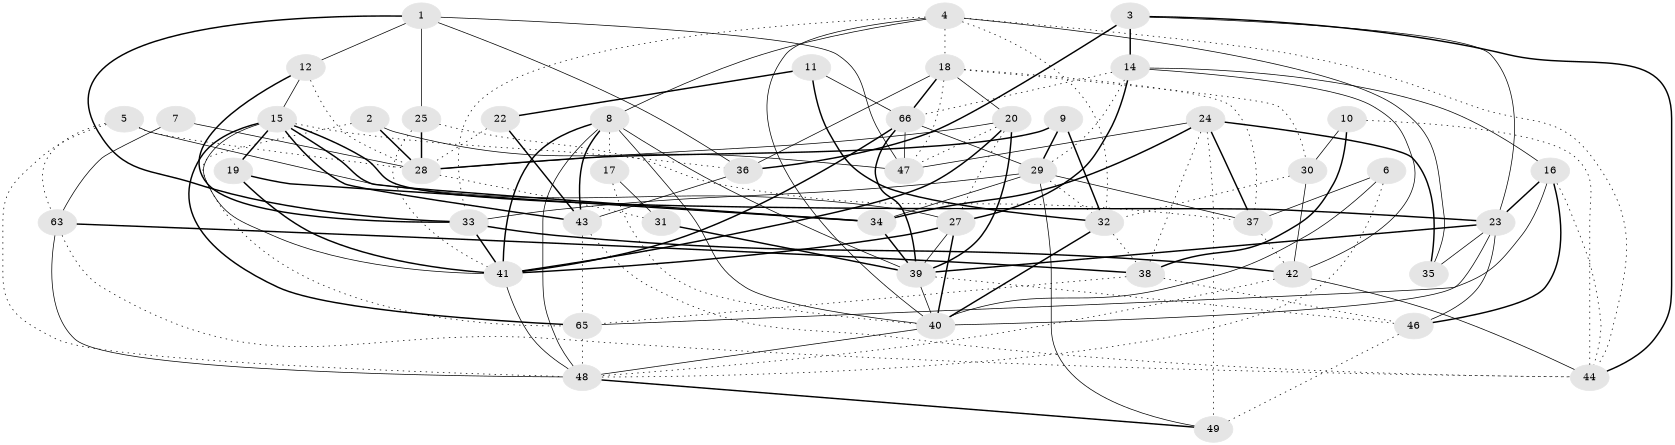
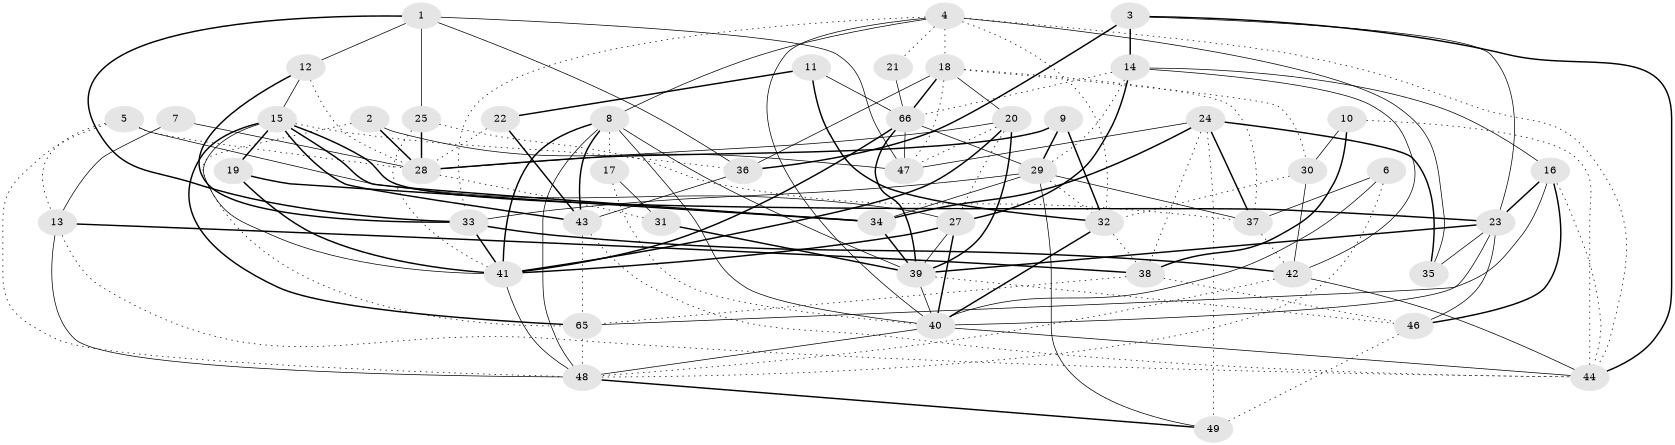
none -> (893, 67)
(57, 223) -> (57, 223)
none -> (1263, 352)
